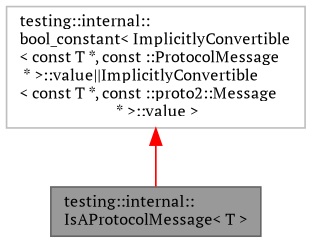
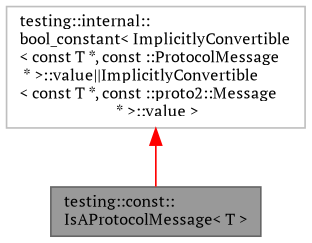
(156, 212) -> (156, 212)
